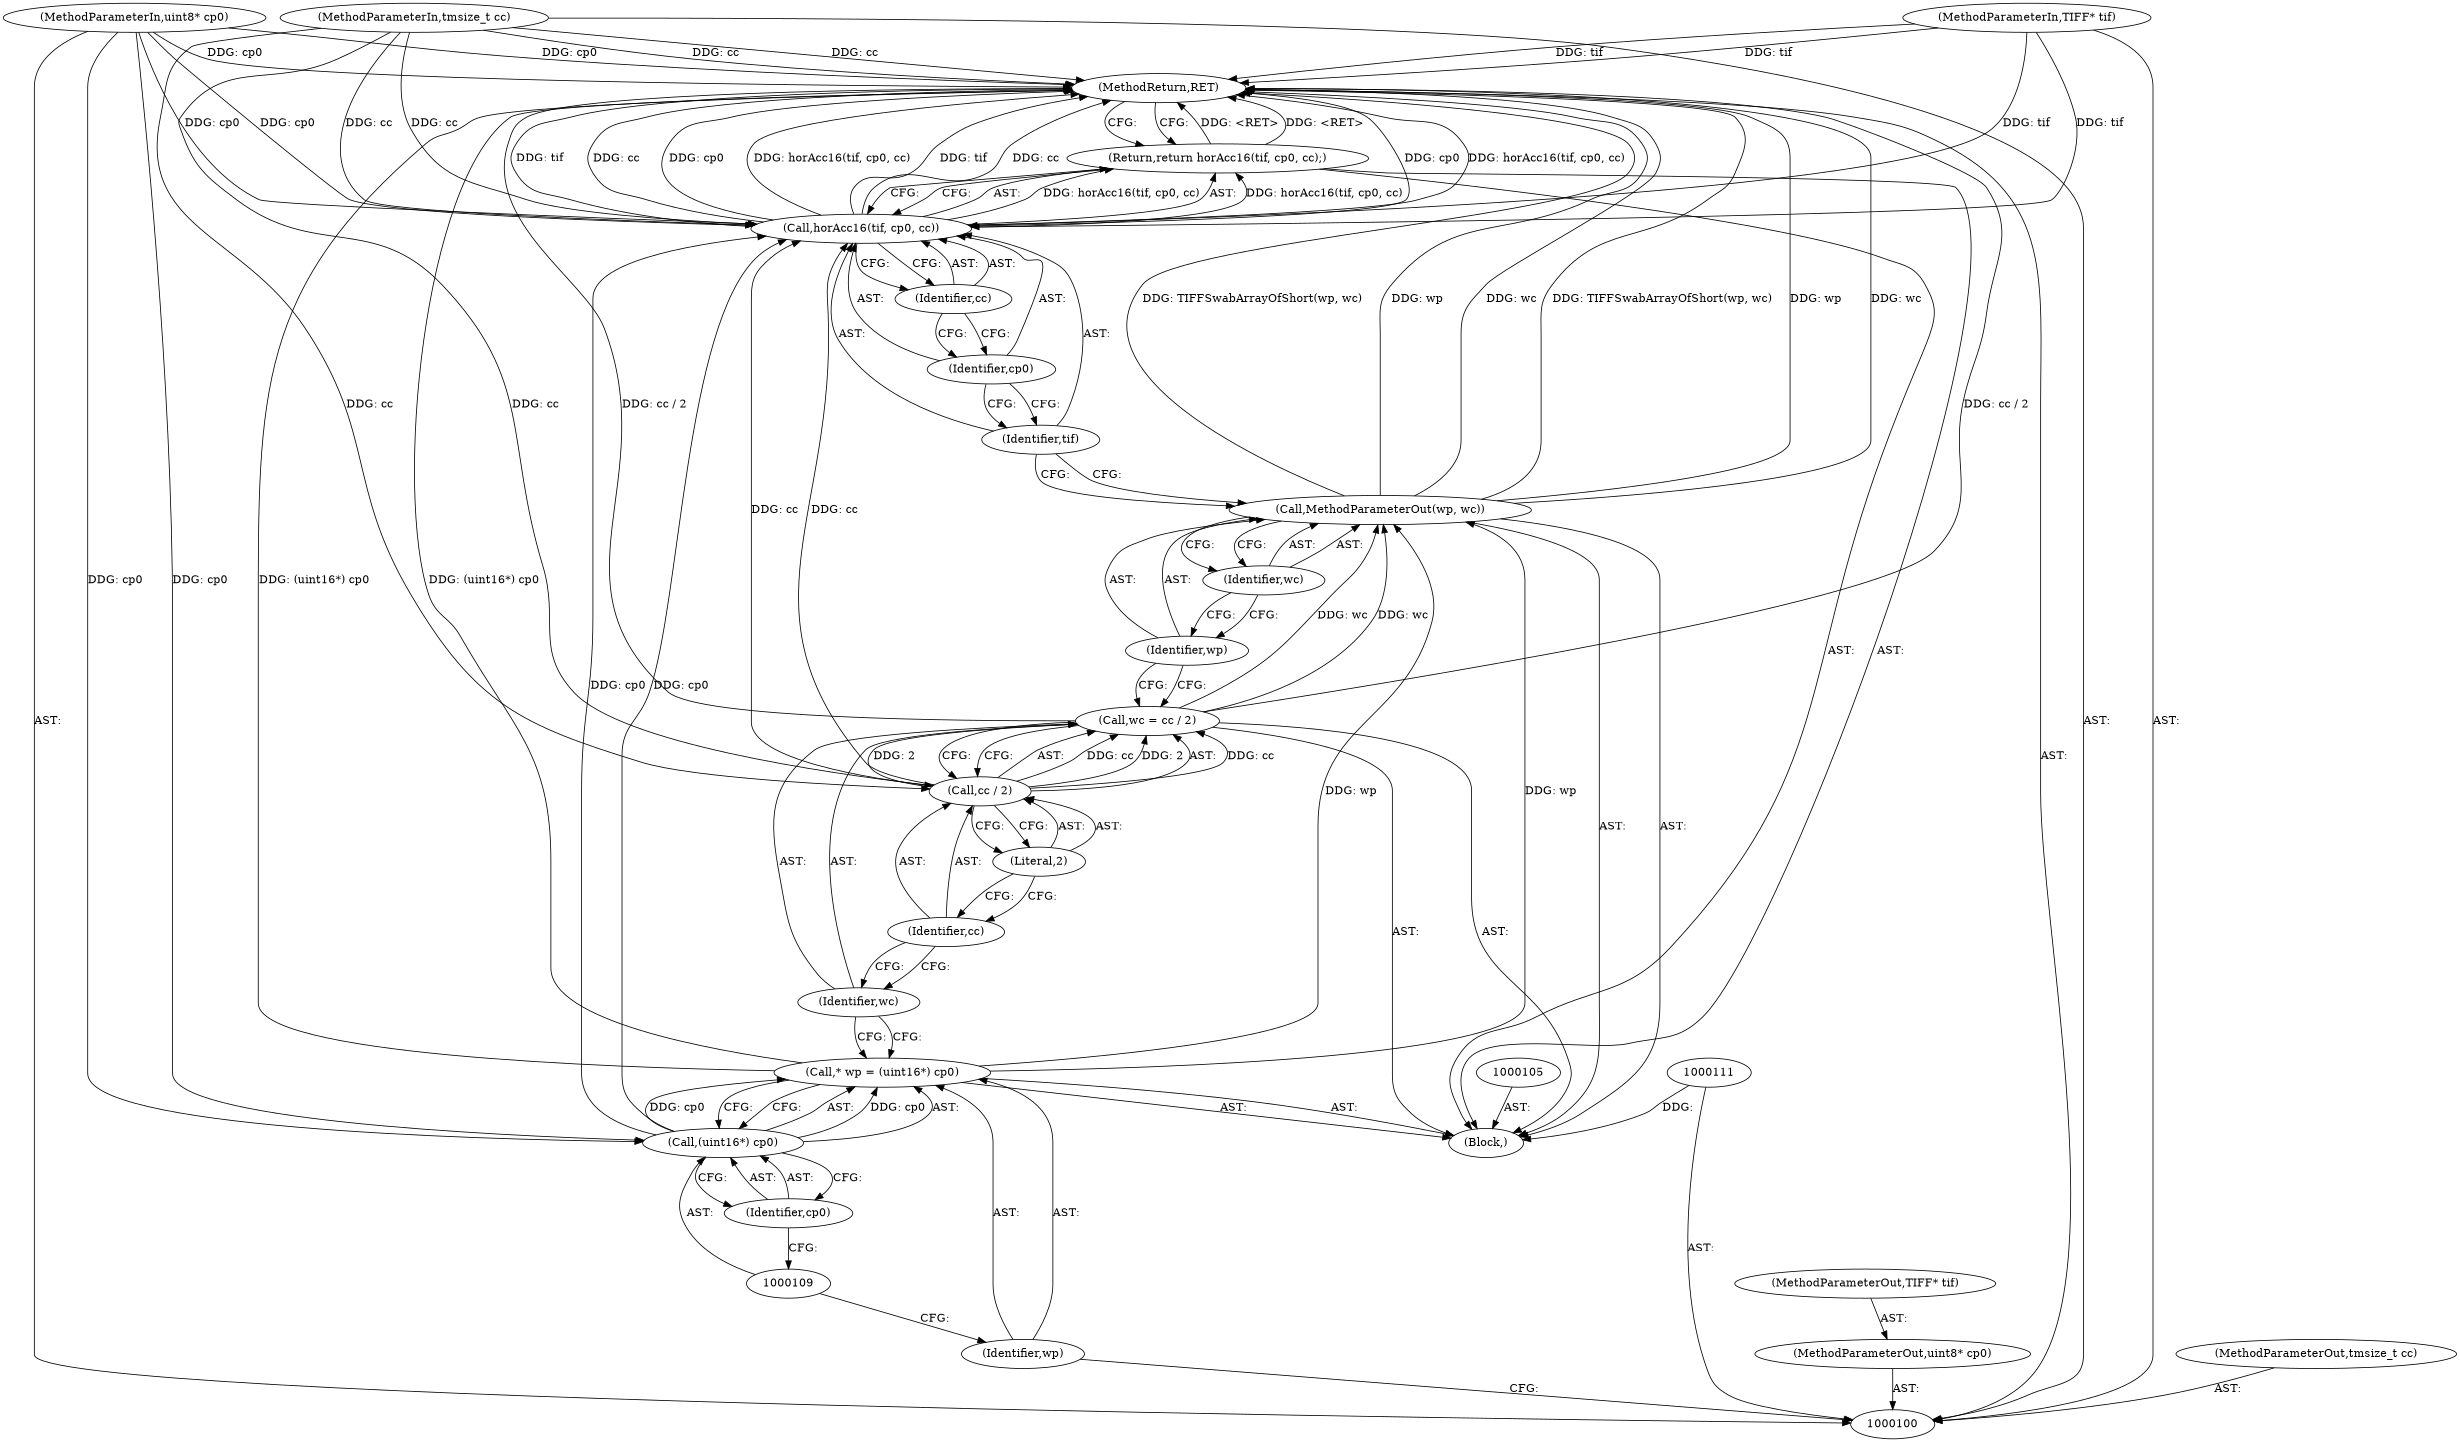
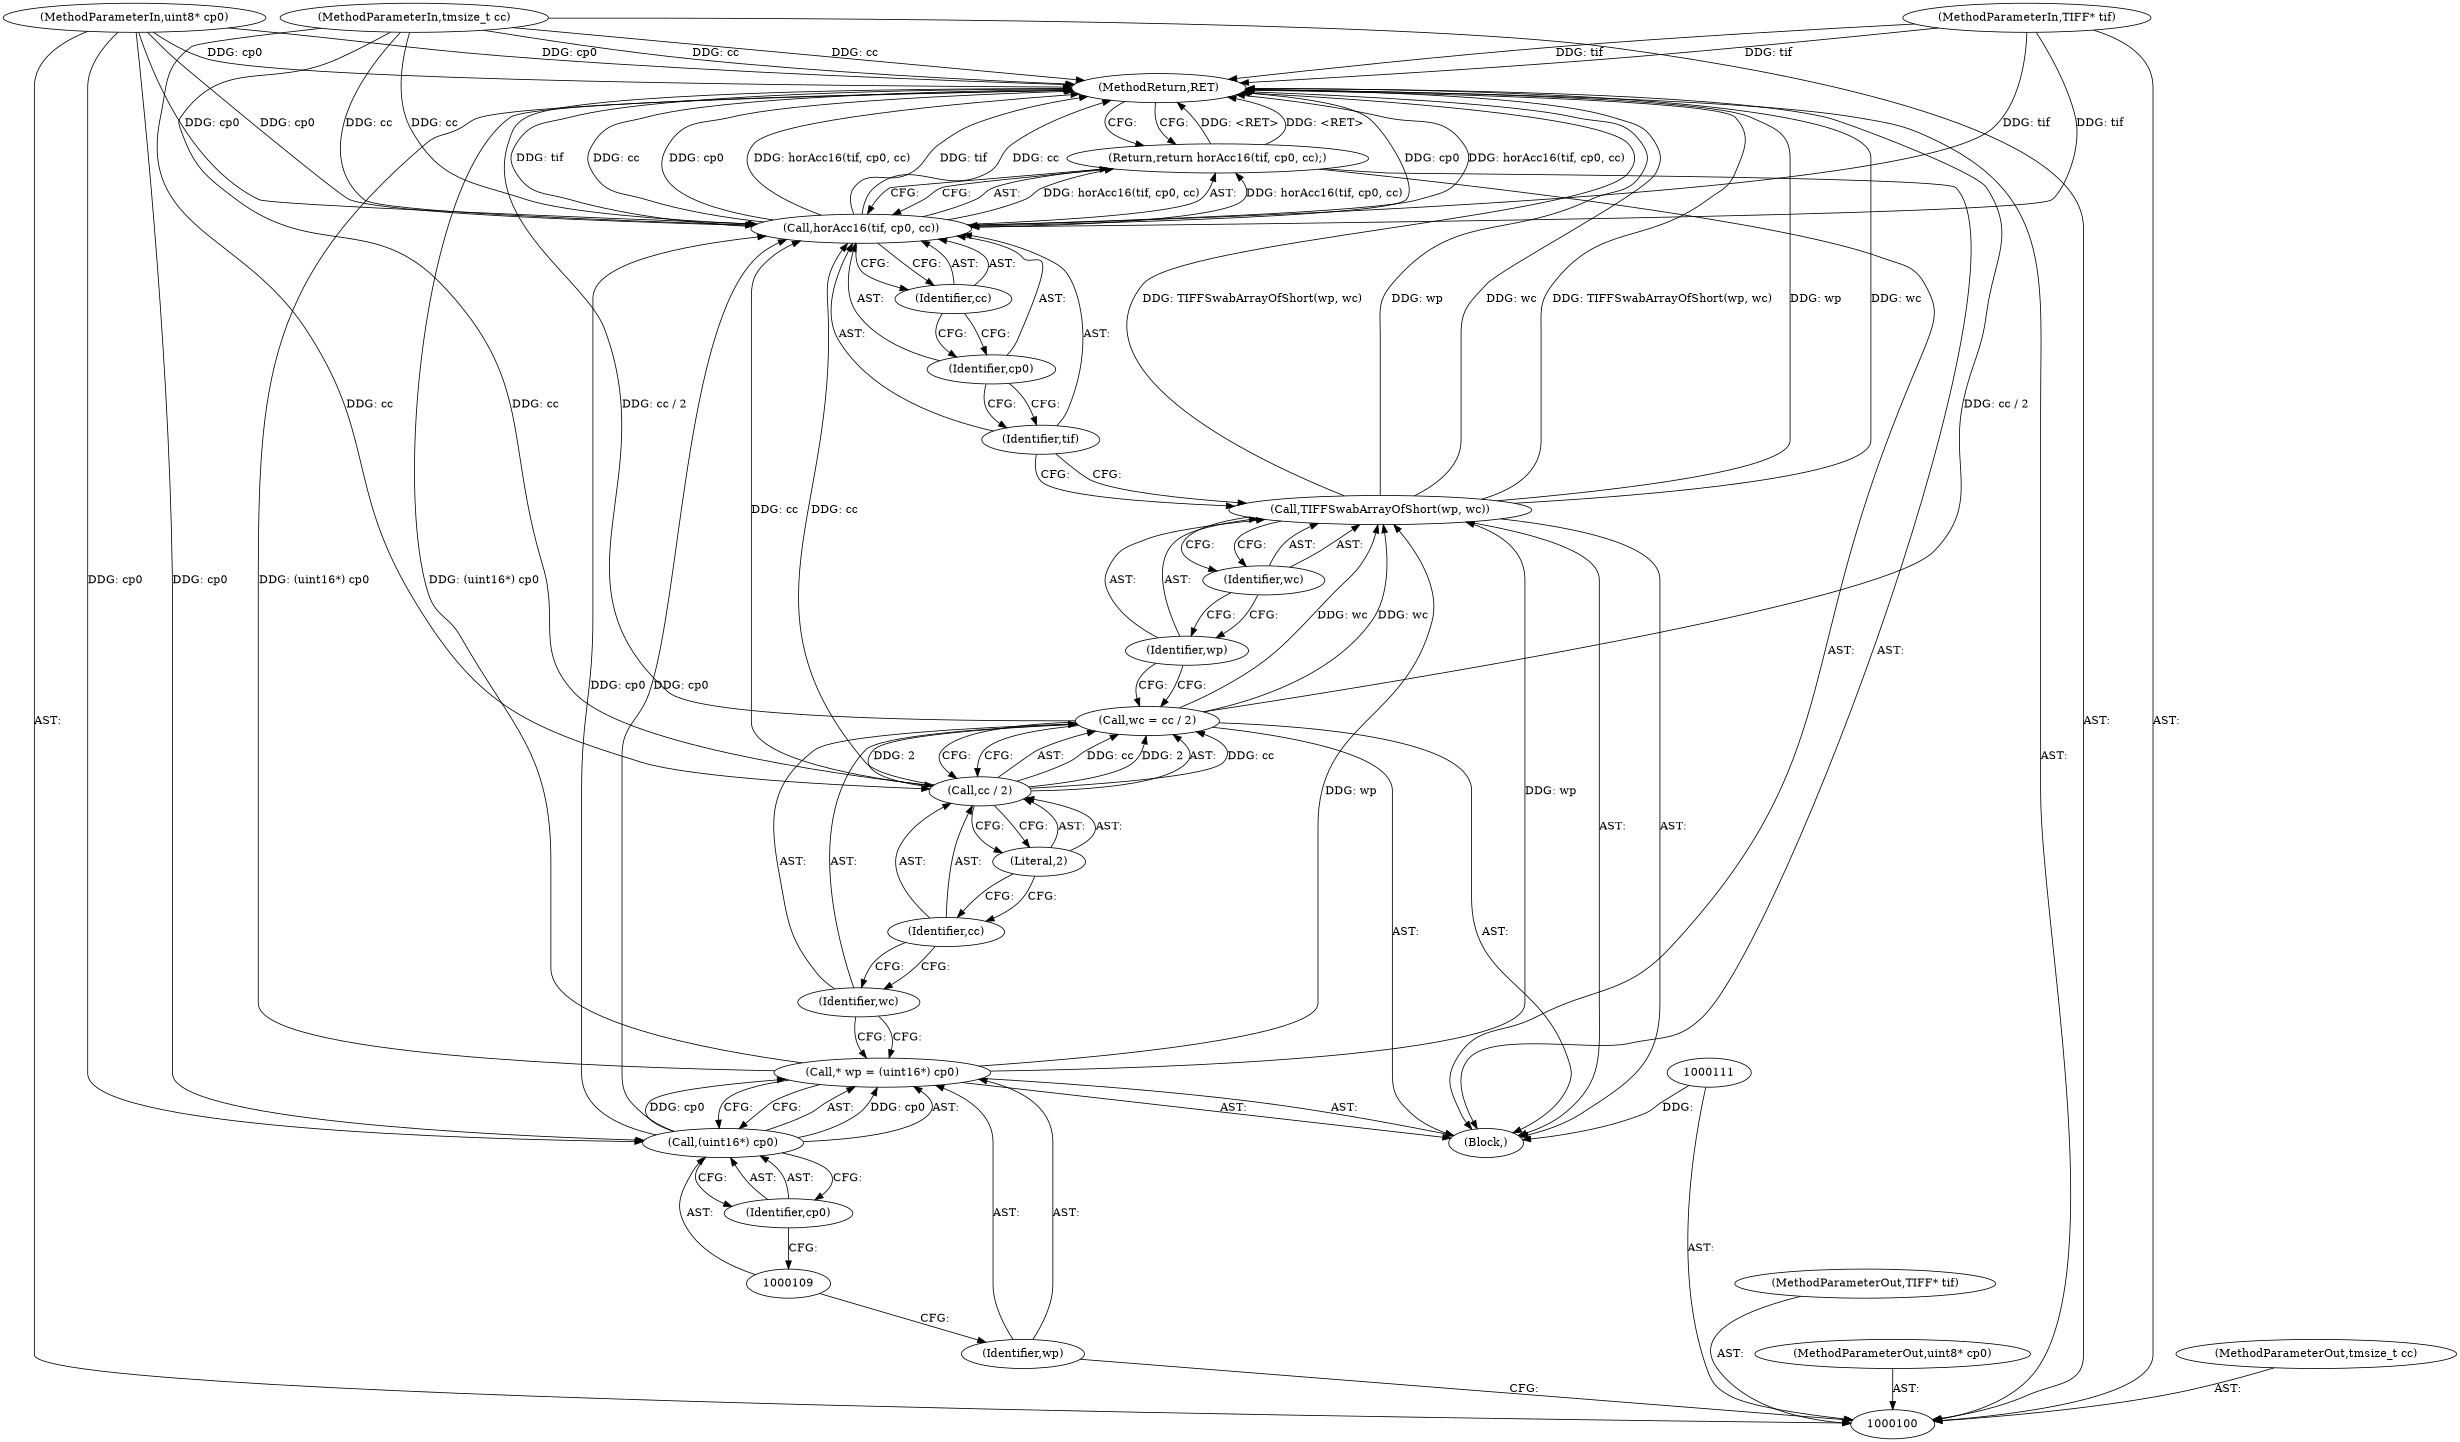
(1380, 510) -> (1380, 510)
(1518, 1073) -> none
(1877, 1315) -> (1721, 1372)
